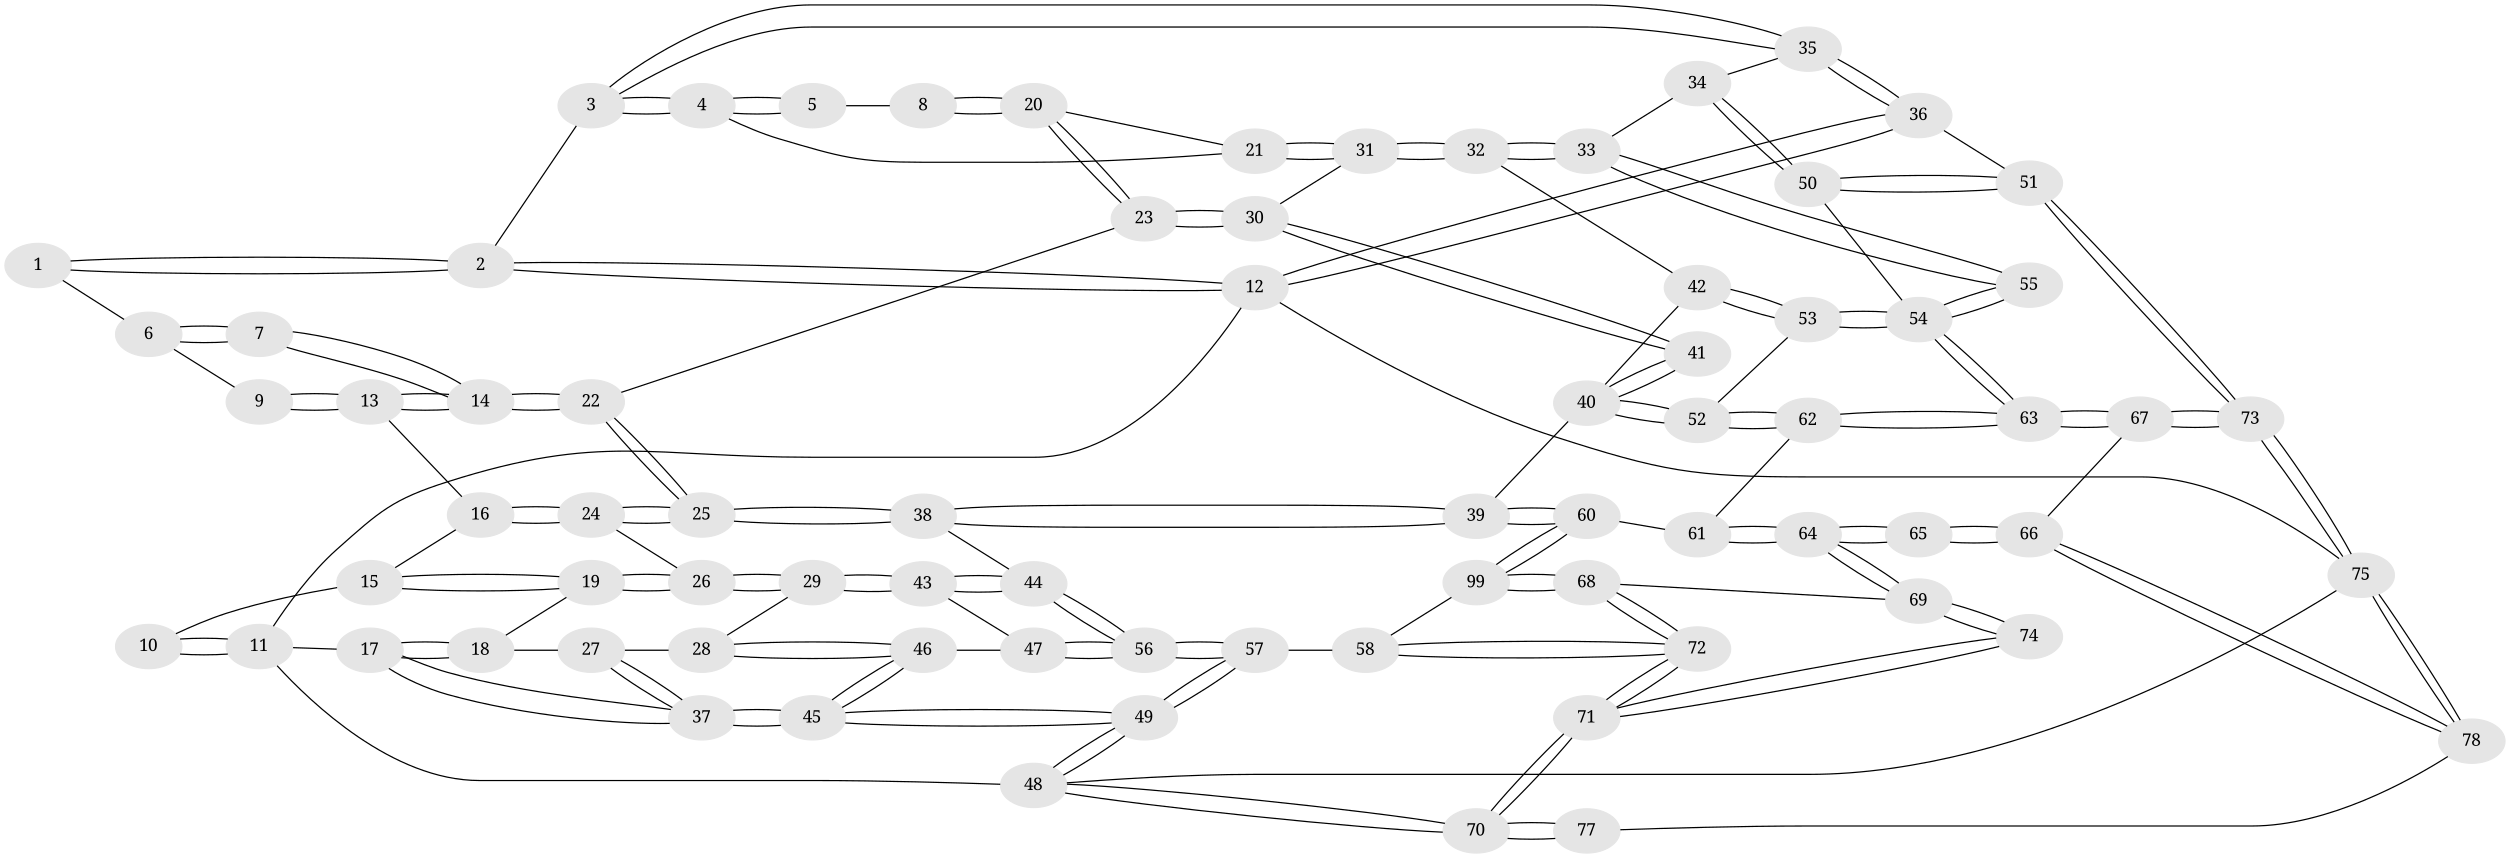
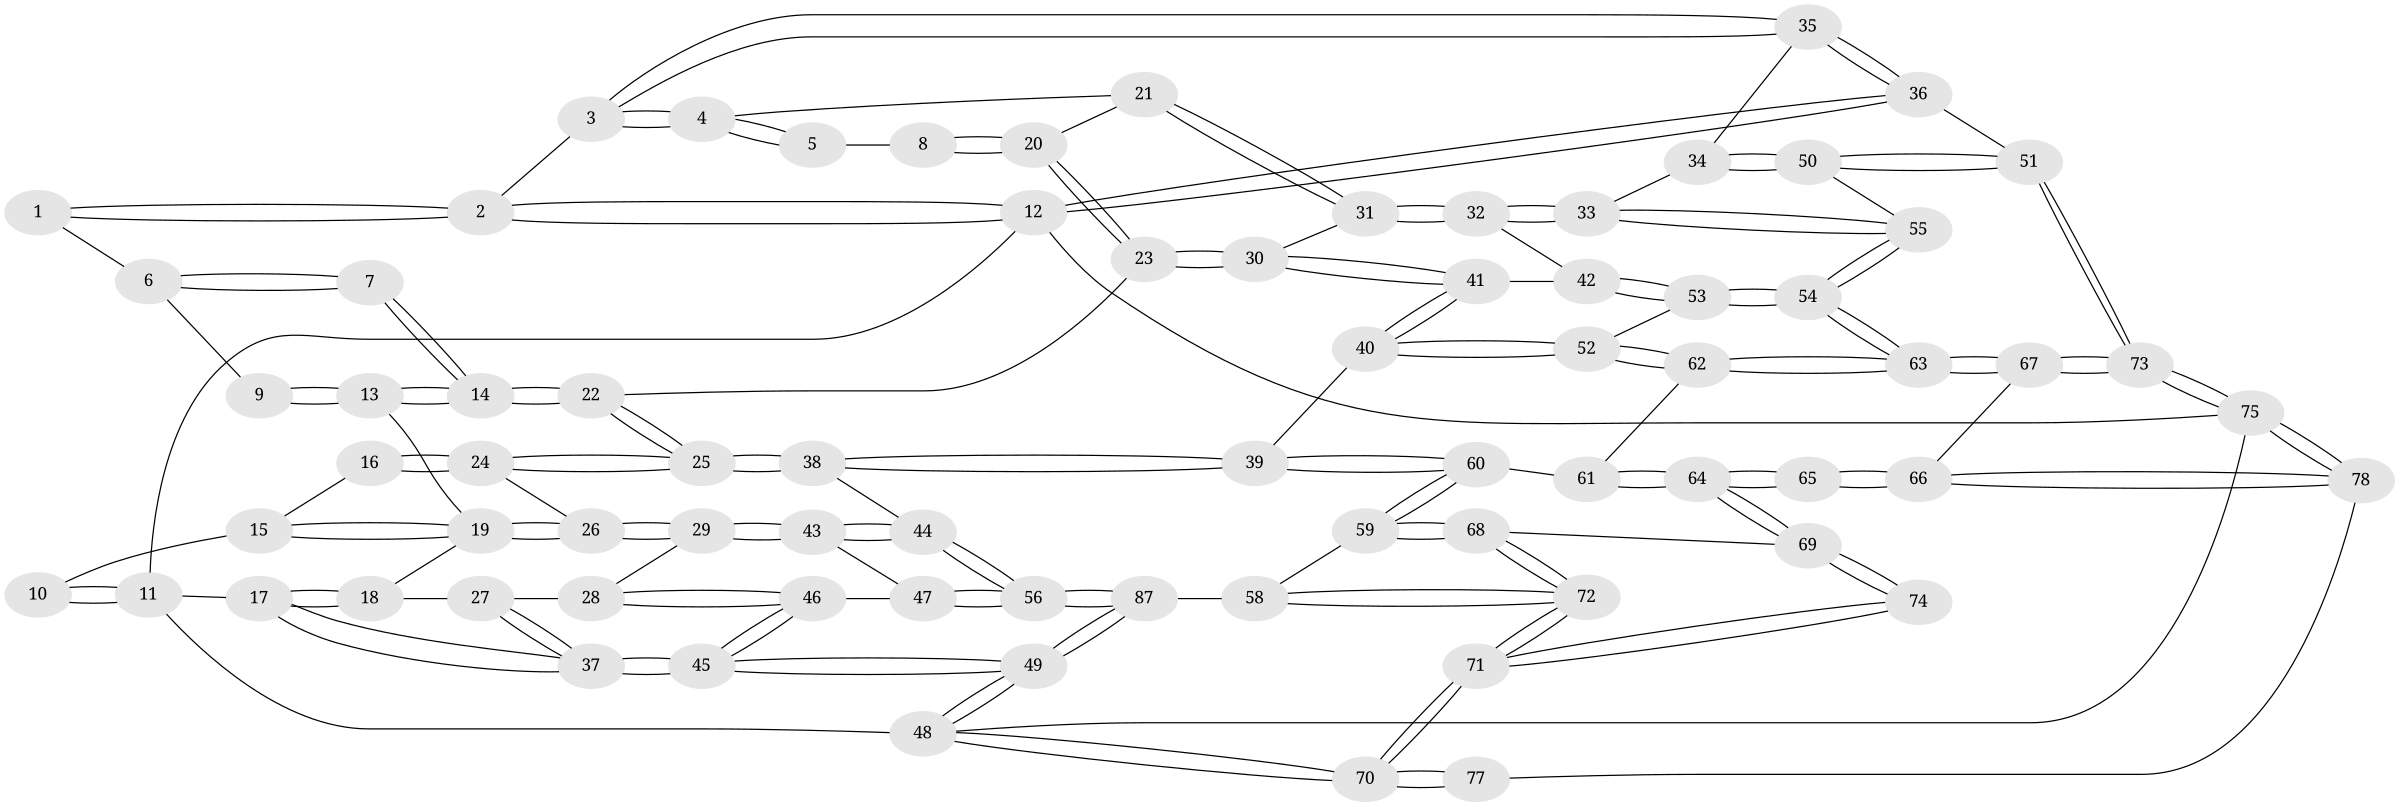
(1858, 245) -> (1864, 196)
(1636, 351) -> (1532, 281)
(425, 459) -> (425, 463)
(1476, 583) -> (1366, 531)
(1255, 650) -> (1144, 599)
